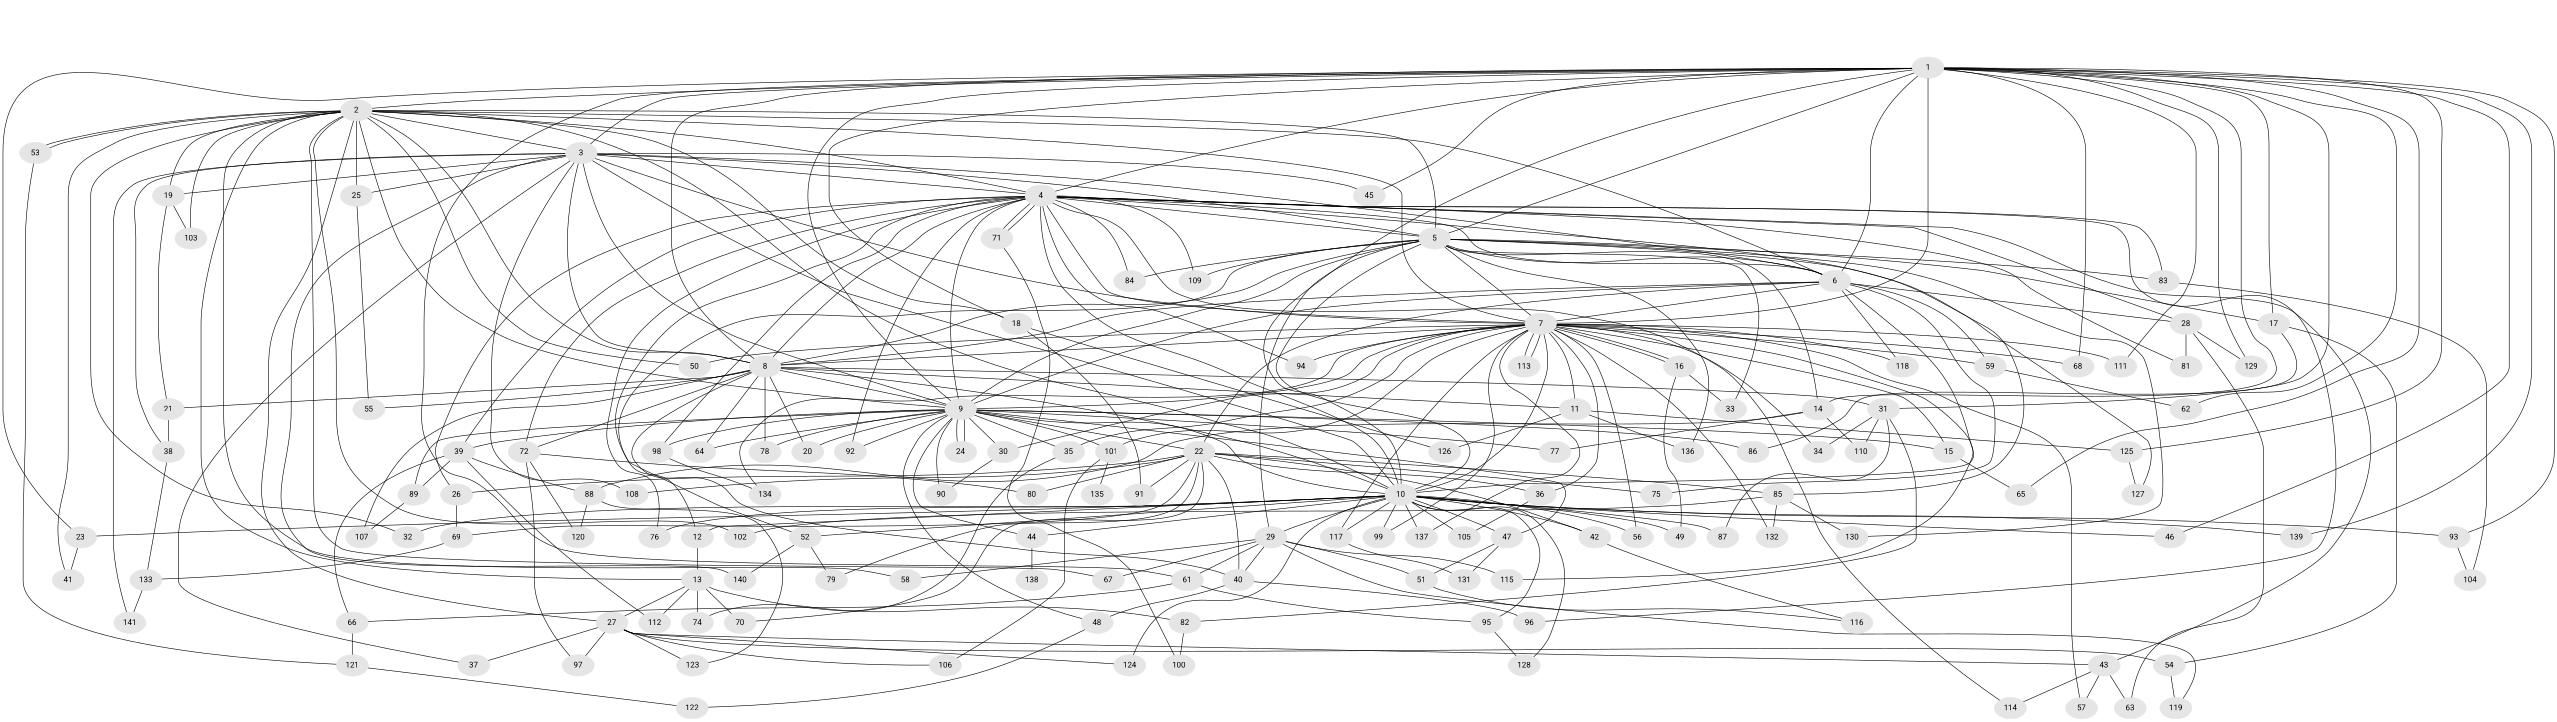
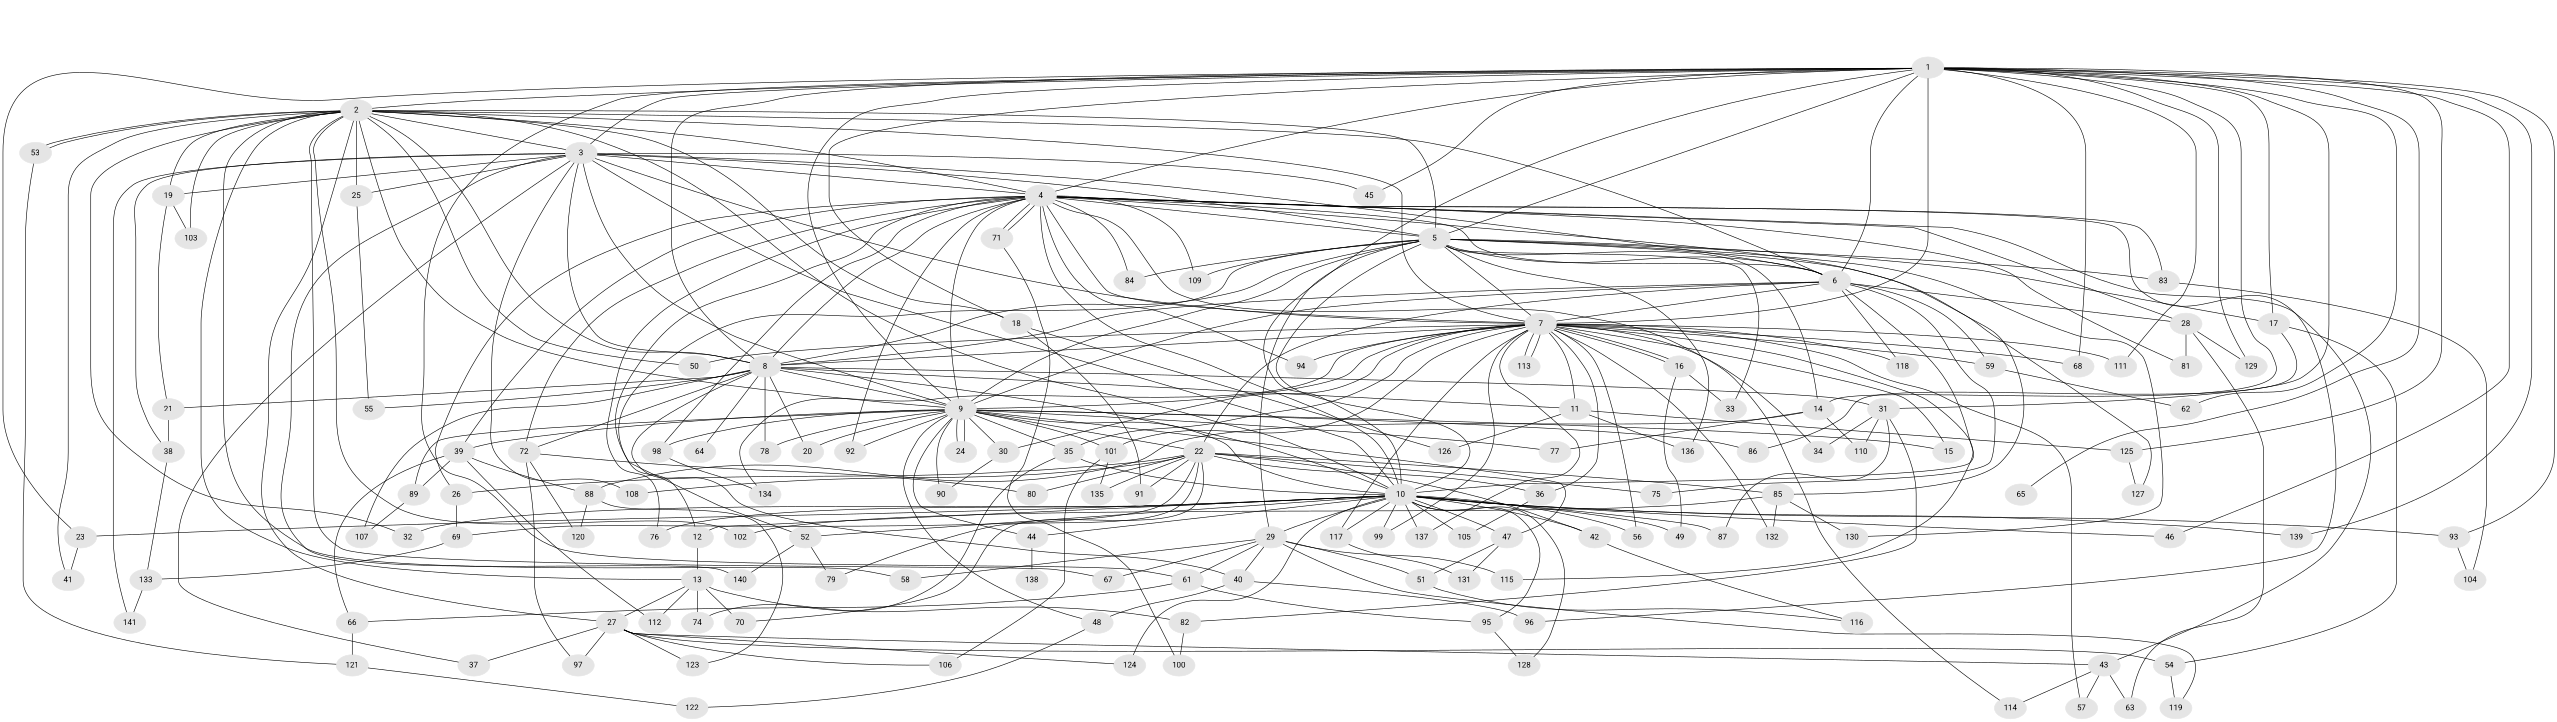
(812, 430) -> none
(1514, 438) -> (1231, 487)
(1989, 475) -> none
(1236, 520) -> (1149, 471)
